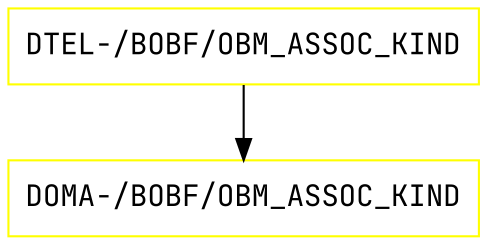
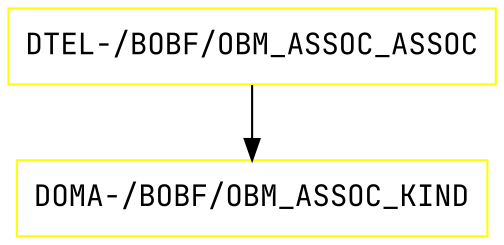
(244, 46) -> (252, 46)
